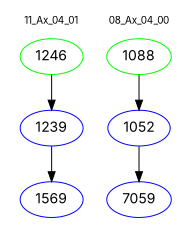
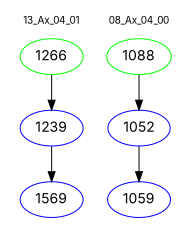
(52, 21) -> (52, 21)
(52, 57) -> (52, 57)
(139, 200) -> (139, 200)
